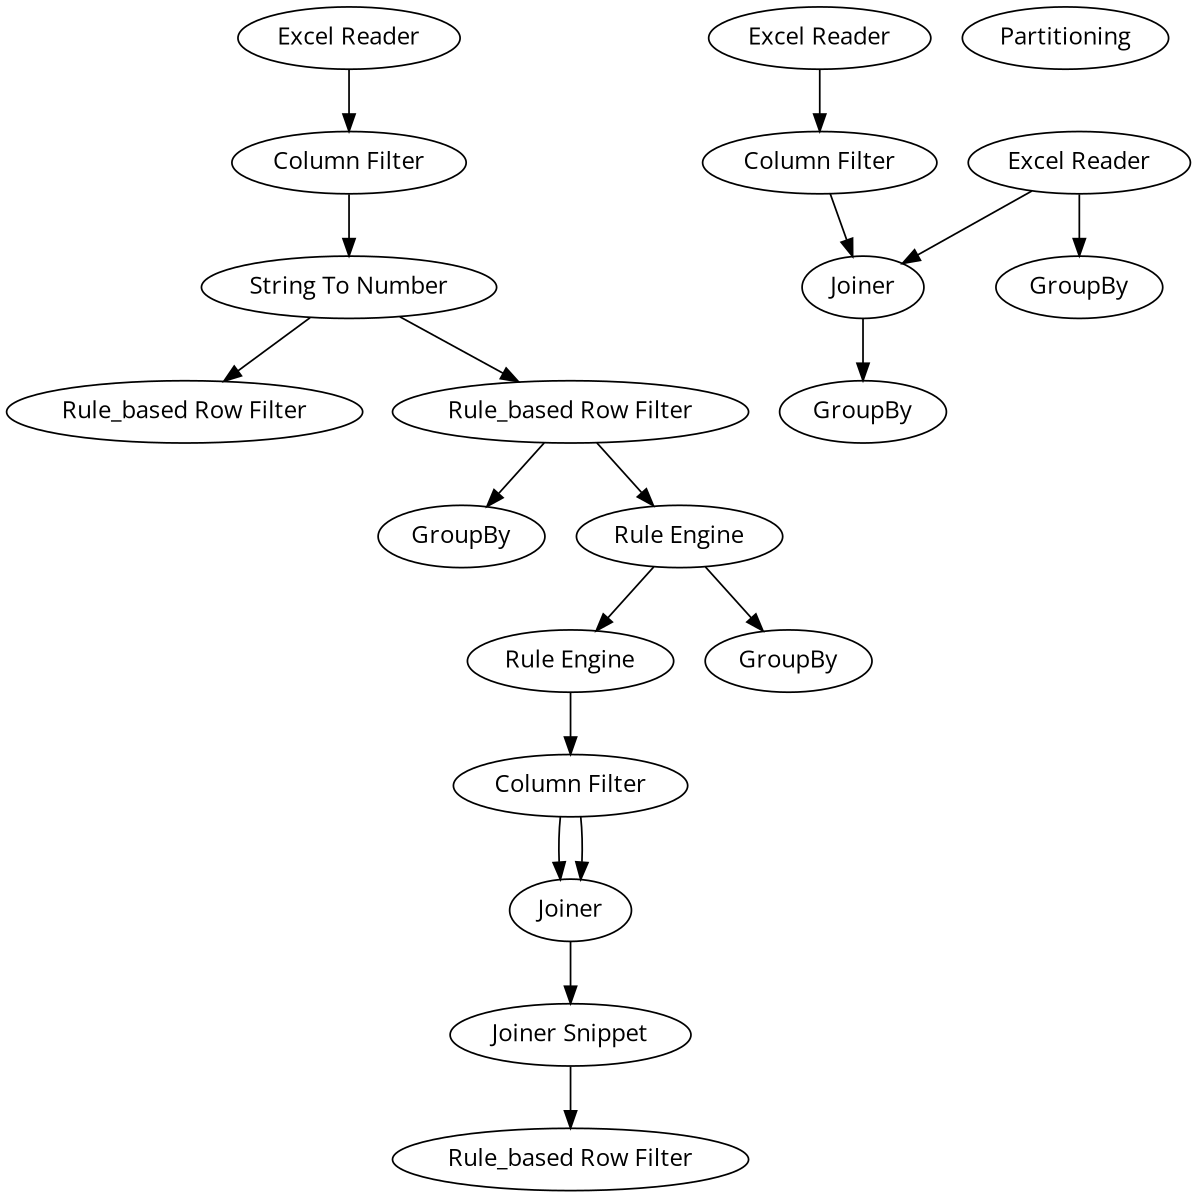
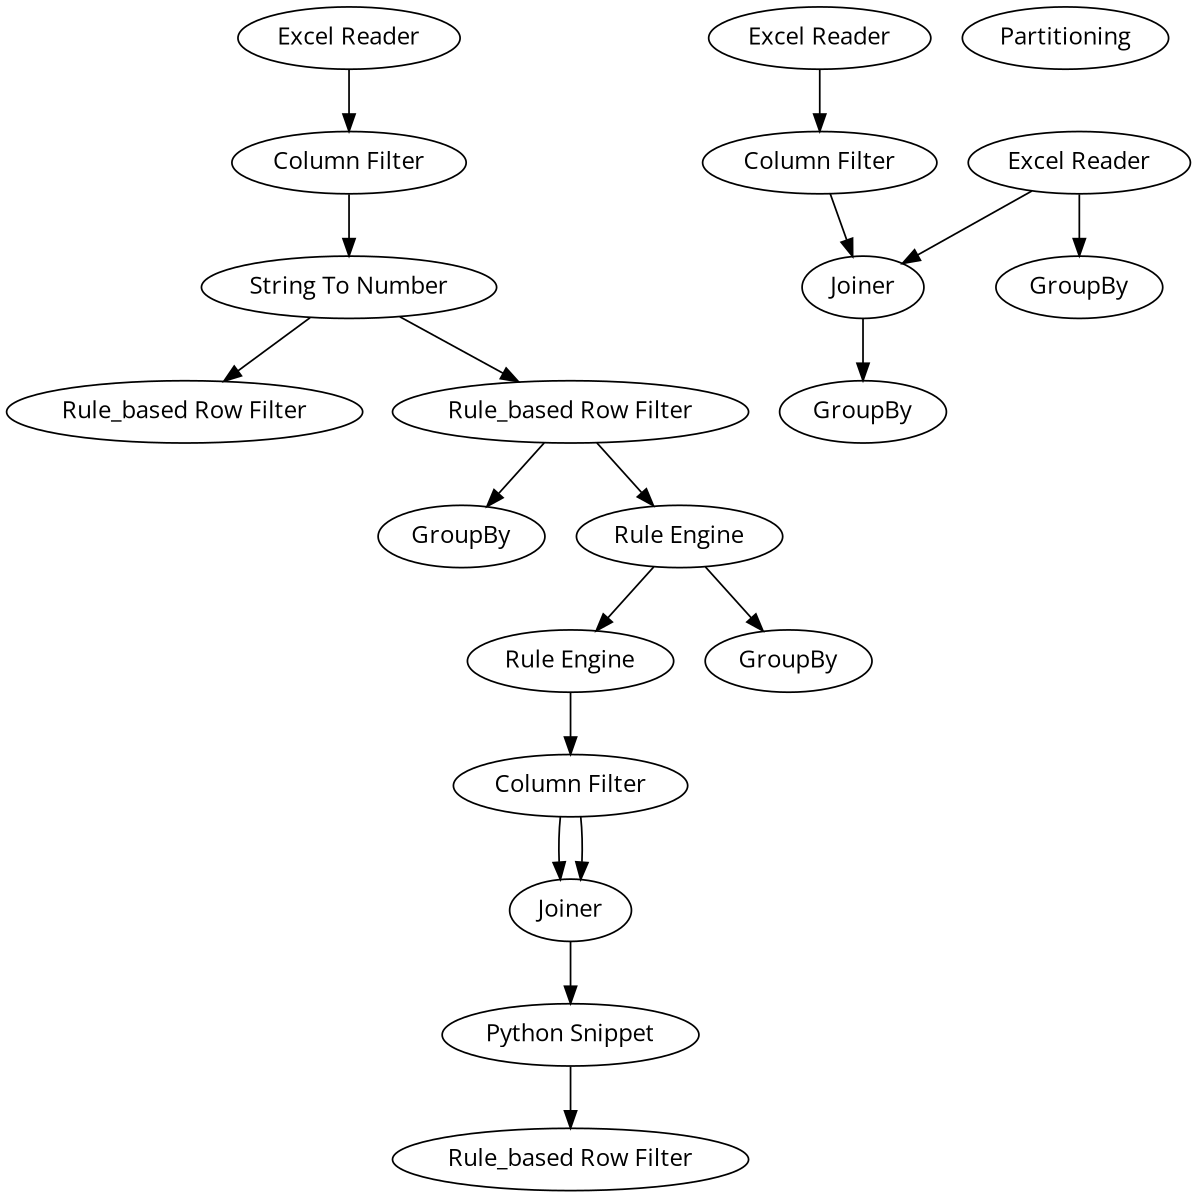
(571, 1035) -> (571, 1035)
